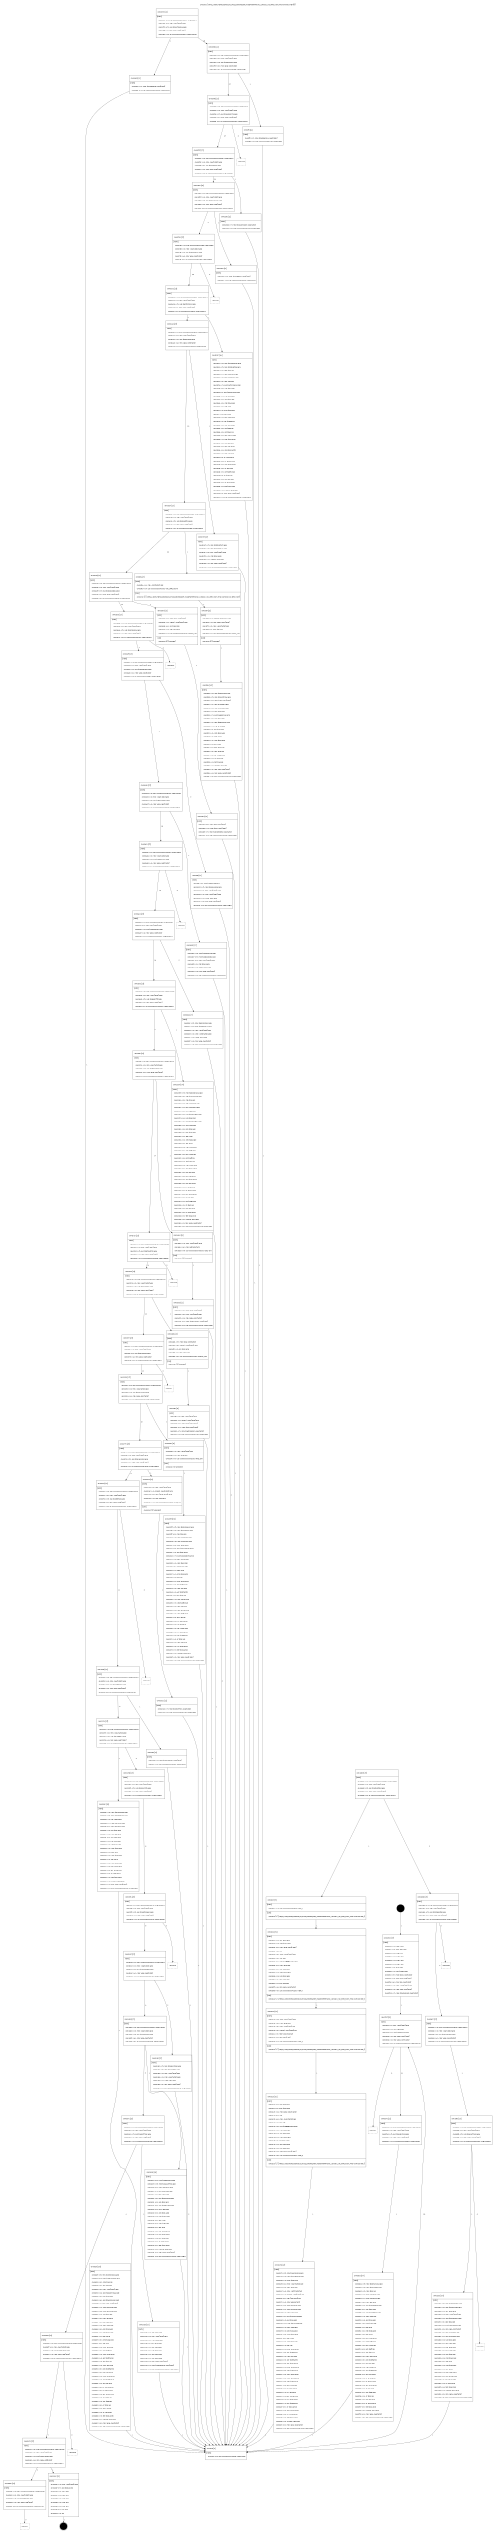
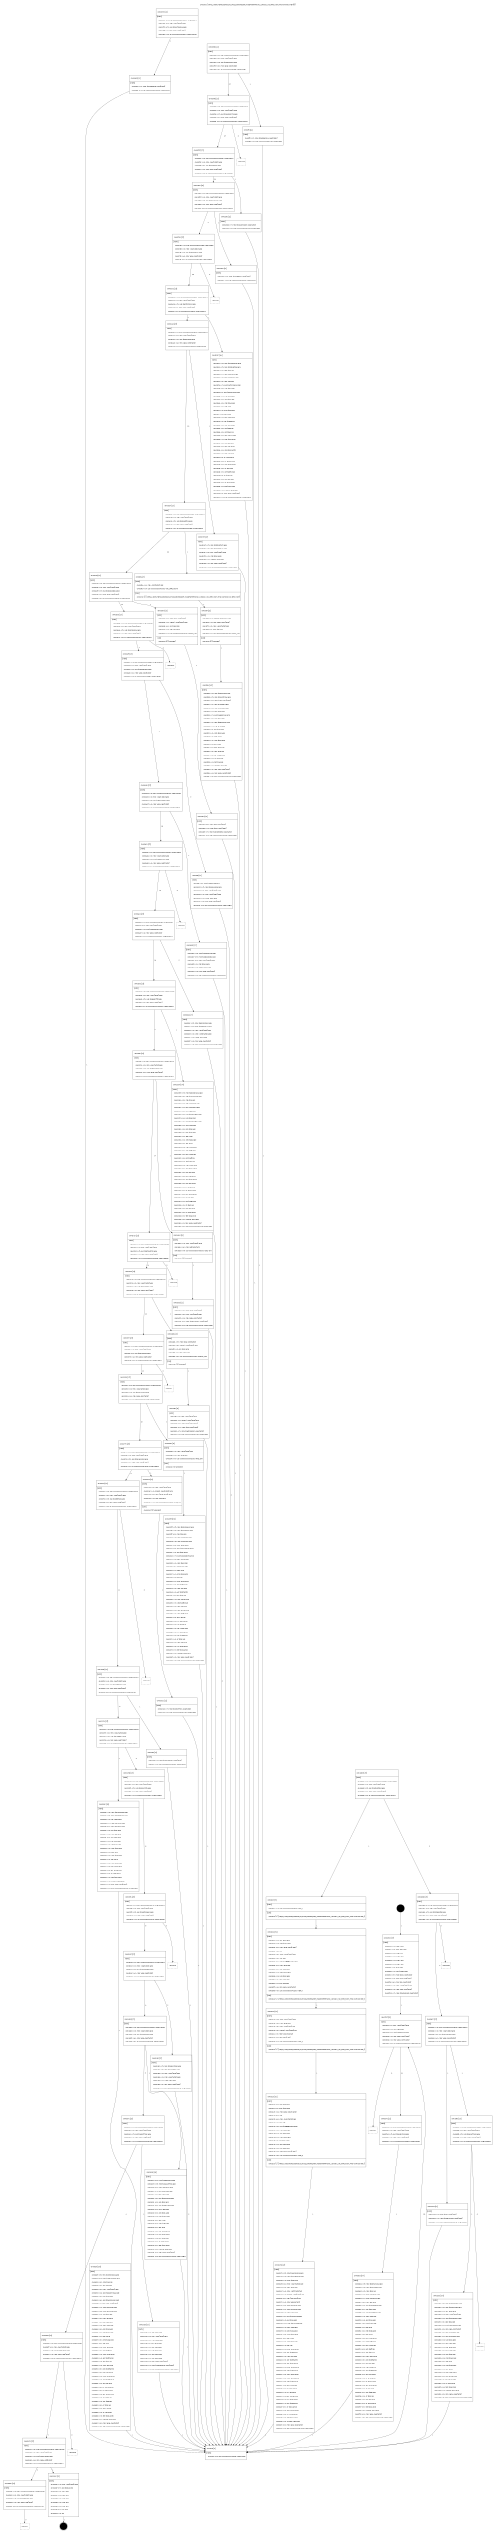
(202, 41) -> none
none -> (447, 2214)
